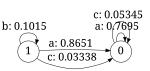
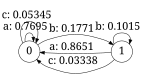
none -> (73, 34)
